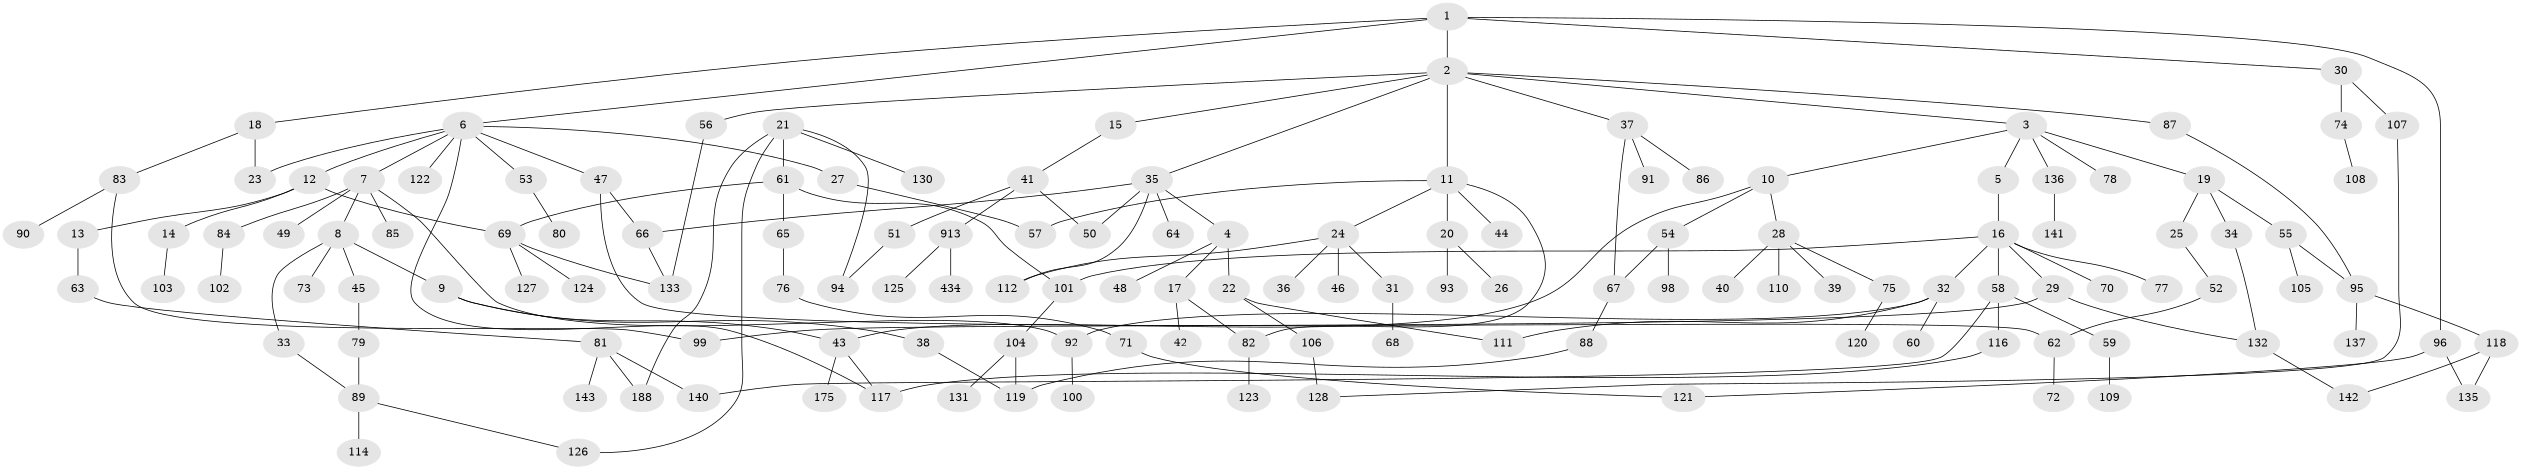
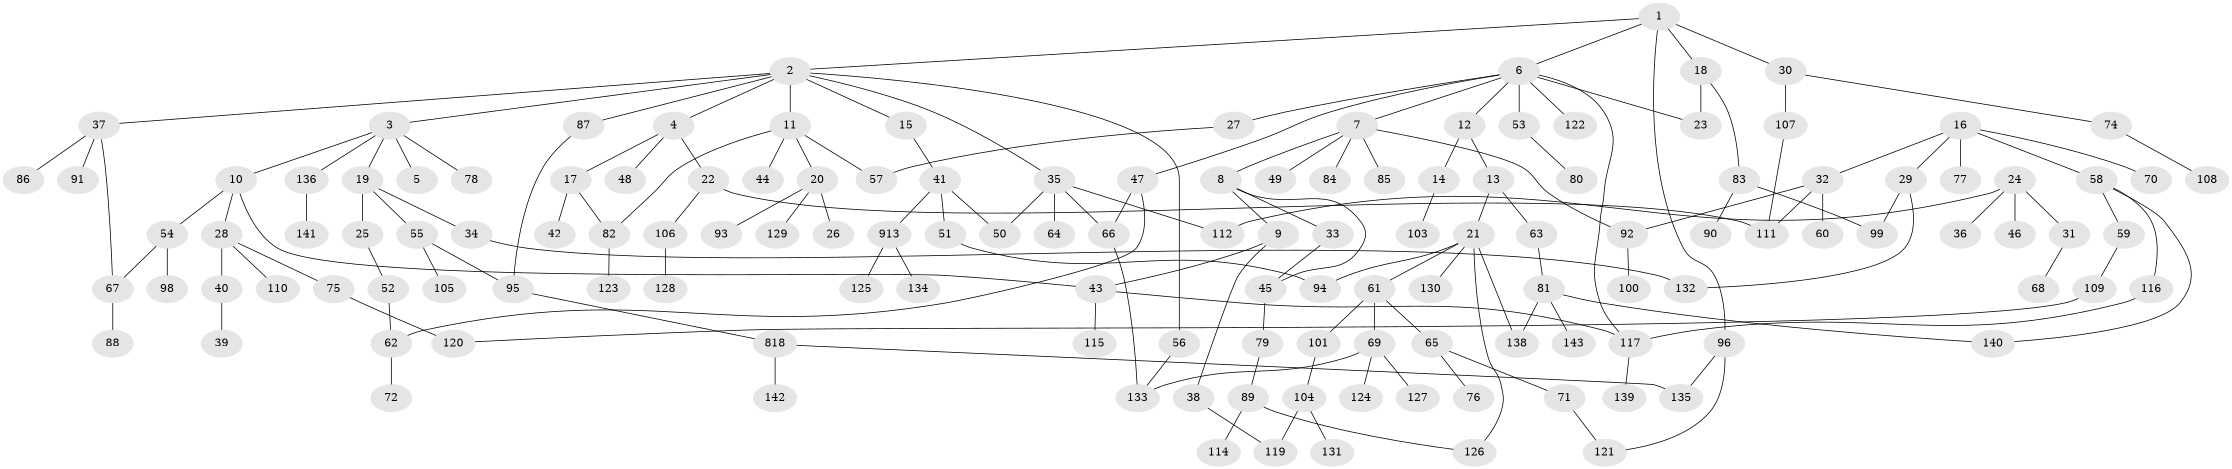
(1190, 207) -> (732, 98)
(1393, 207) -> none
(1998, 207) -> none
none -> (1483, 209)
(400, 212) -> none
none -> (777, 235)
(1528, 251) -> none
(1807, 262) -> (222, 316)
(220, 289) -> none
(304, 289) -> none
(951, 289) -> (918, 289)
(955, 316) -> (1486, 366)
none -> (1277, 327)
(2356, 344) -> none
(2496, 344) -> (775, 344)
(1299, 364) -> none
(321, 371) -> (1299, 262)
(2308, 374) -> none
(1974, 381) -> (1776, 180)
(642, 398) -> (1517, 344)
(824, 398) -> (1095, 344)
none -> (1624, 398)
